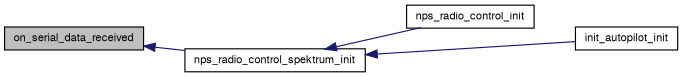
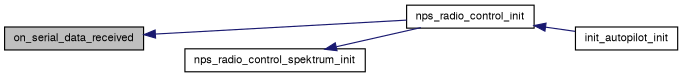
(476, 48) -> (560, 29)
(170, 49) -> (281, 27)
